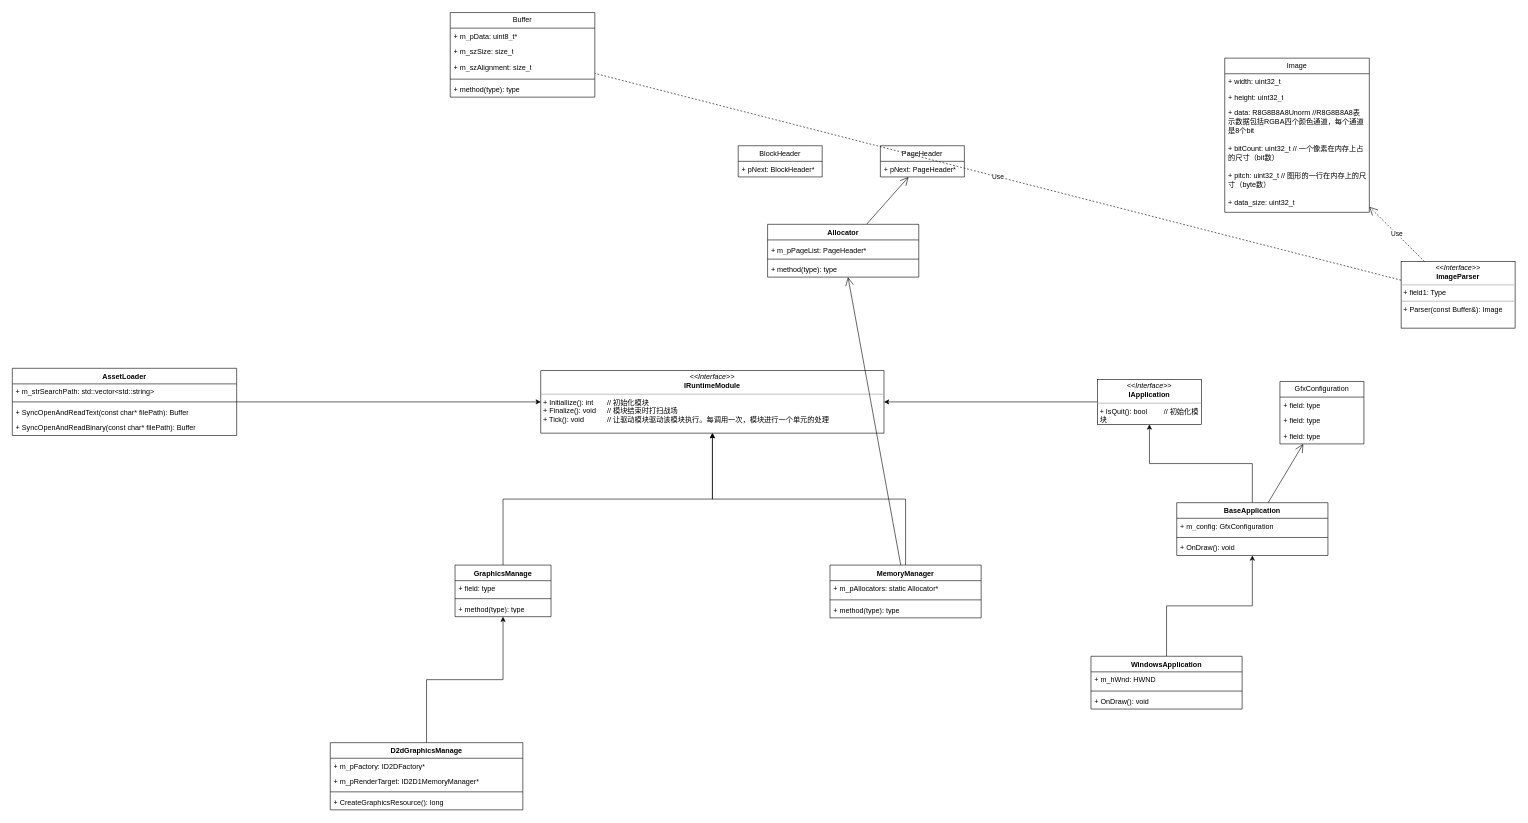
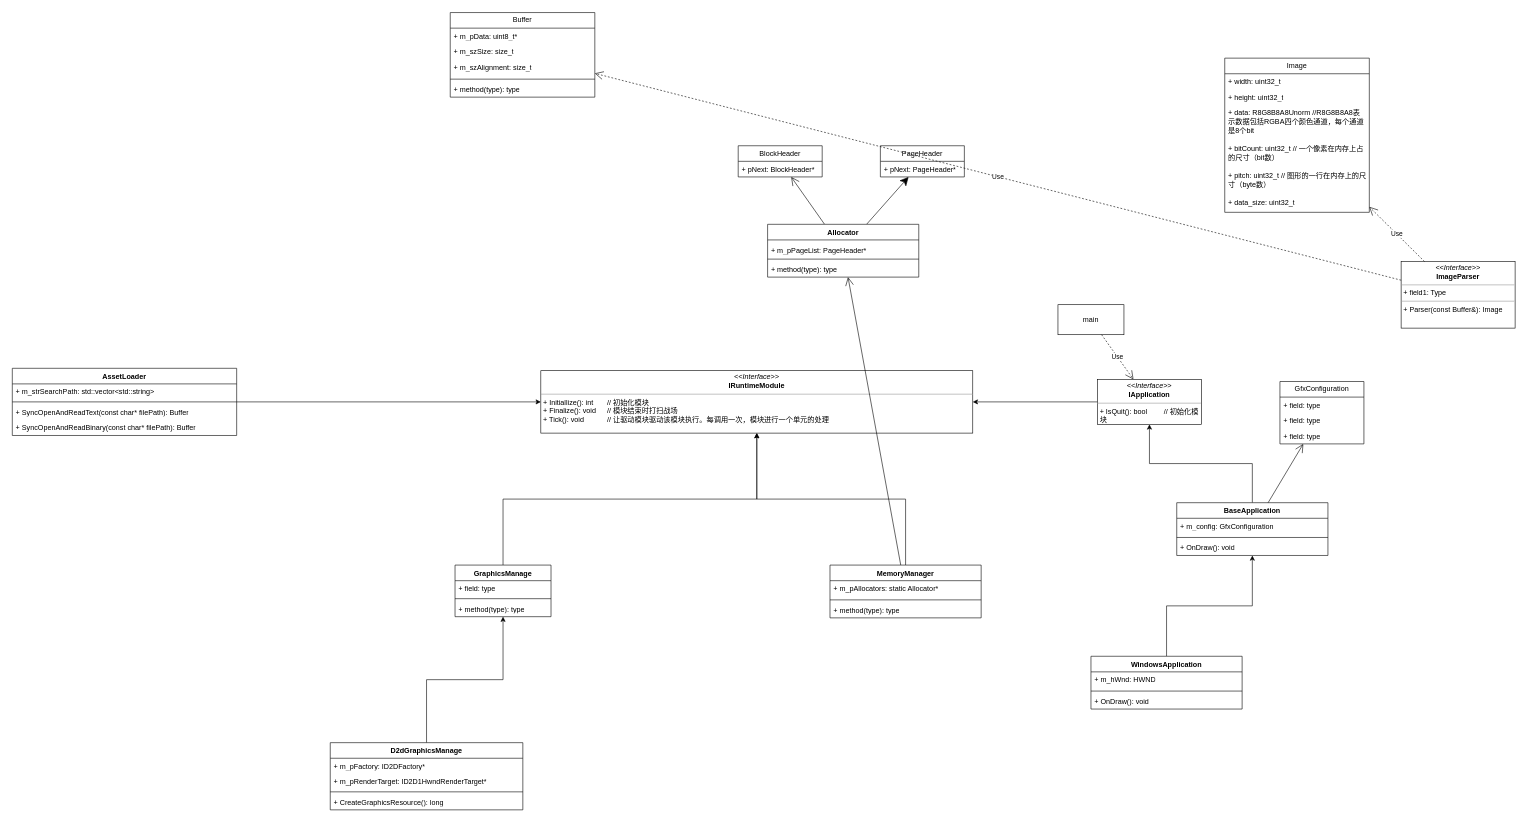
(599, 74) -> (599, 74)
(905, 181) -> (903, 183)
none -> (808, 201)
none -> (1091, 320)
none -> (1117, 356)
(713, 402) -> (757, 402)
(408, 782) -> (414, 782)
